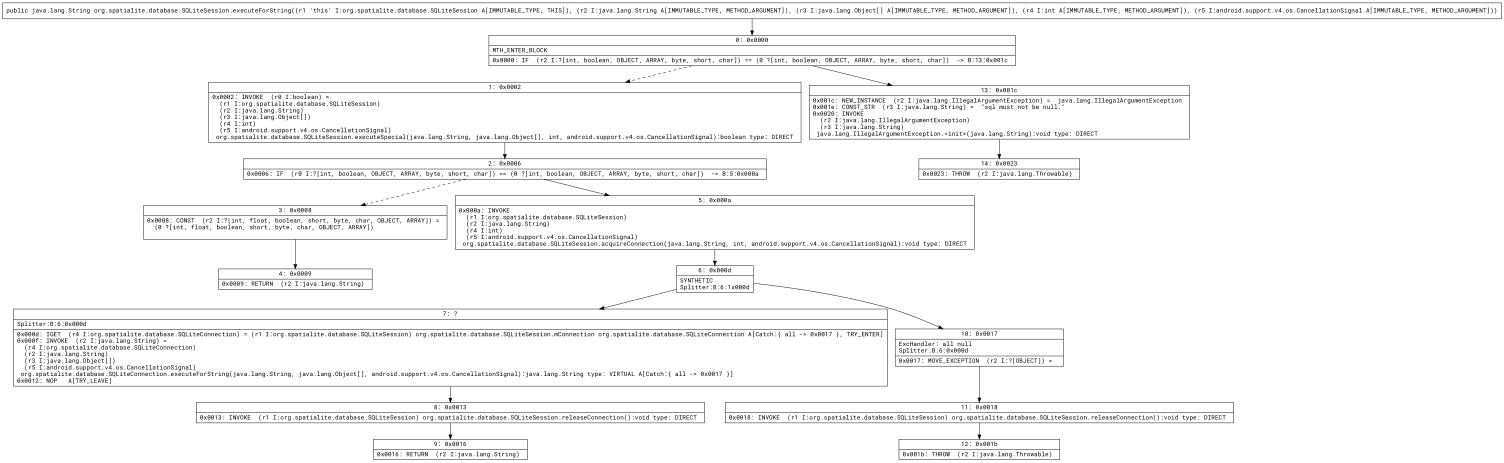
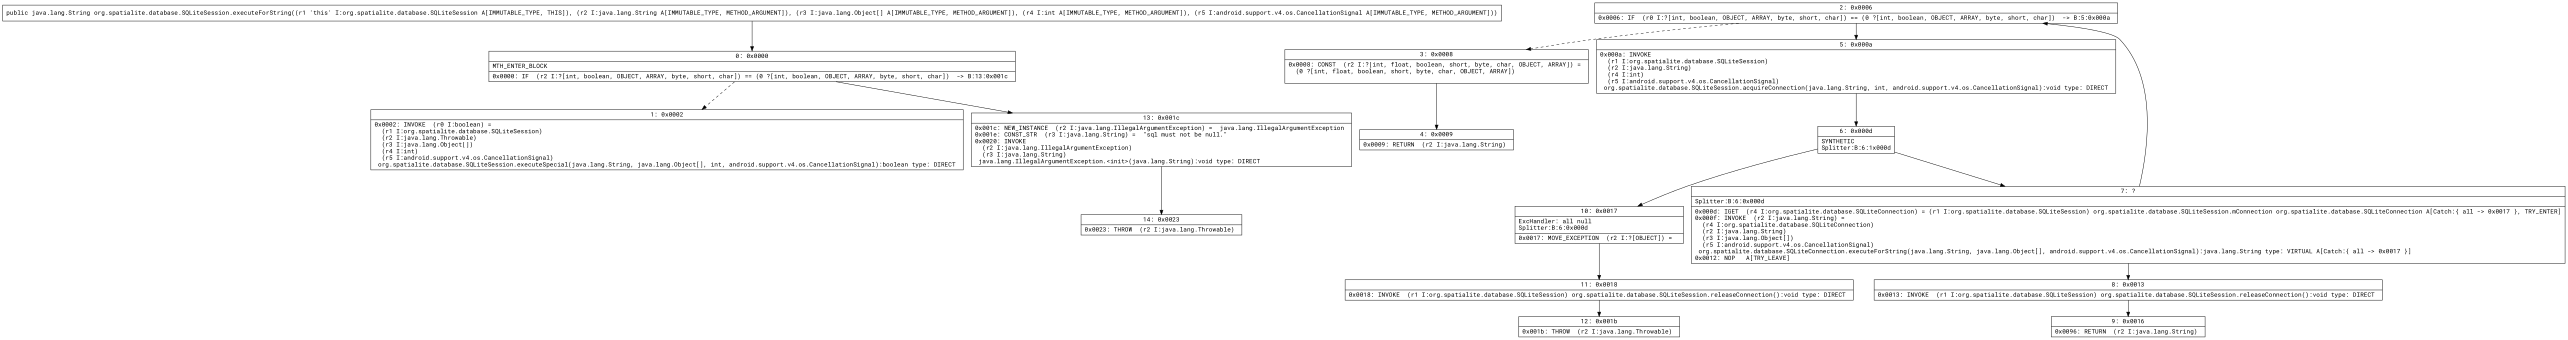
(258, 111) -> (426, 138)
(505, 148) -> (2140, 73)
(450, 454) -> (2128, 332)
